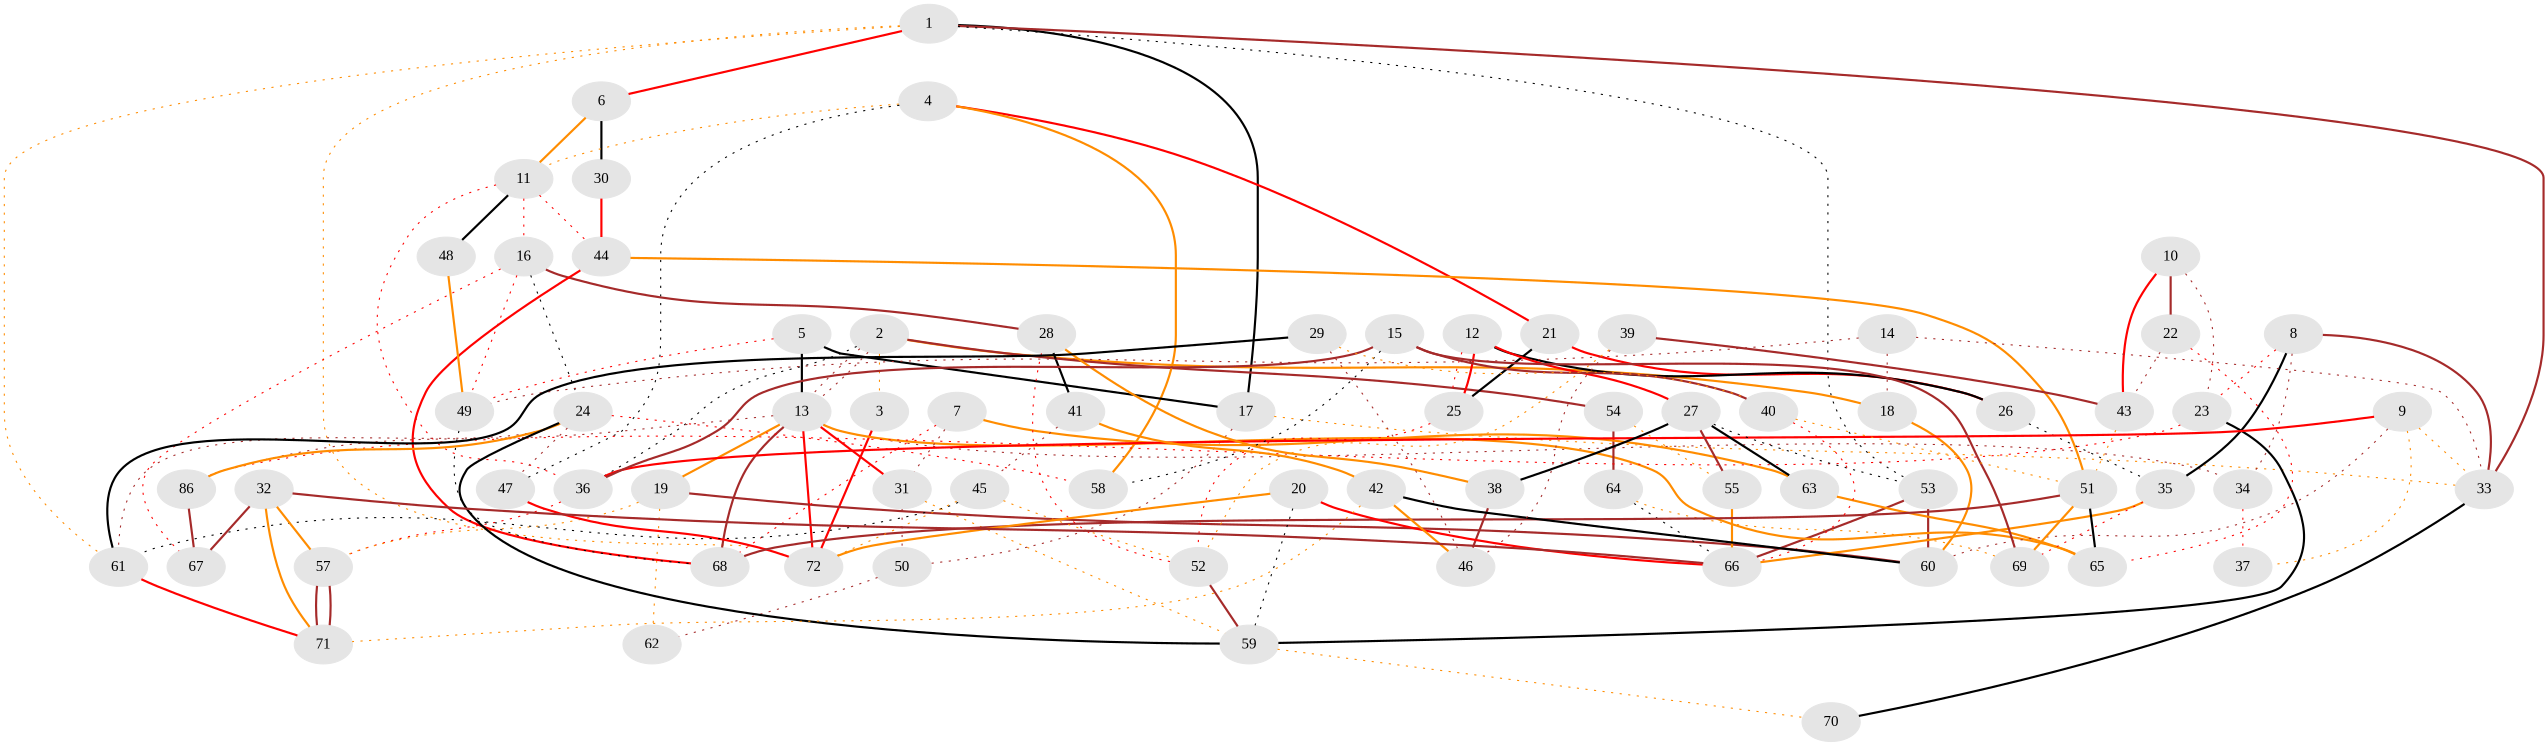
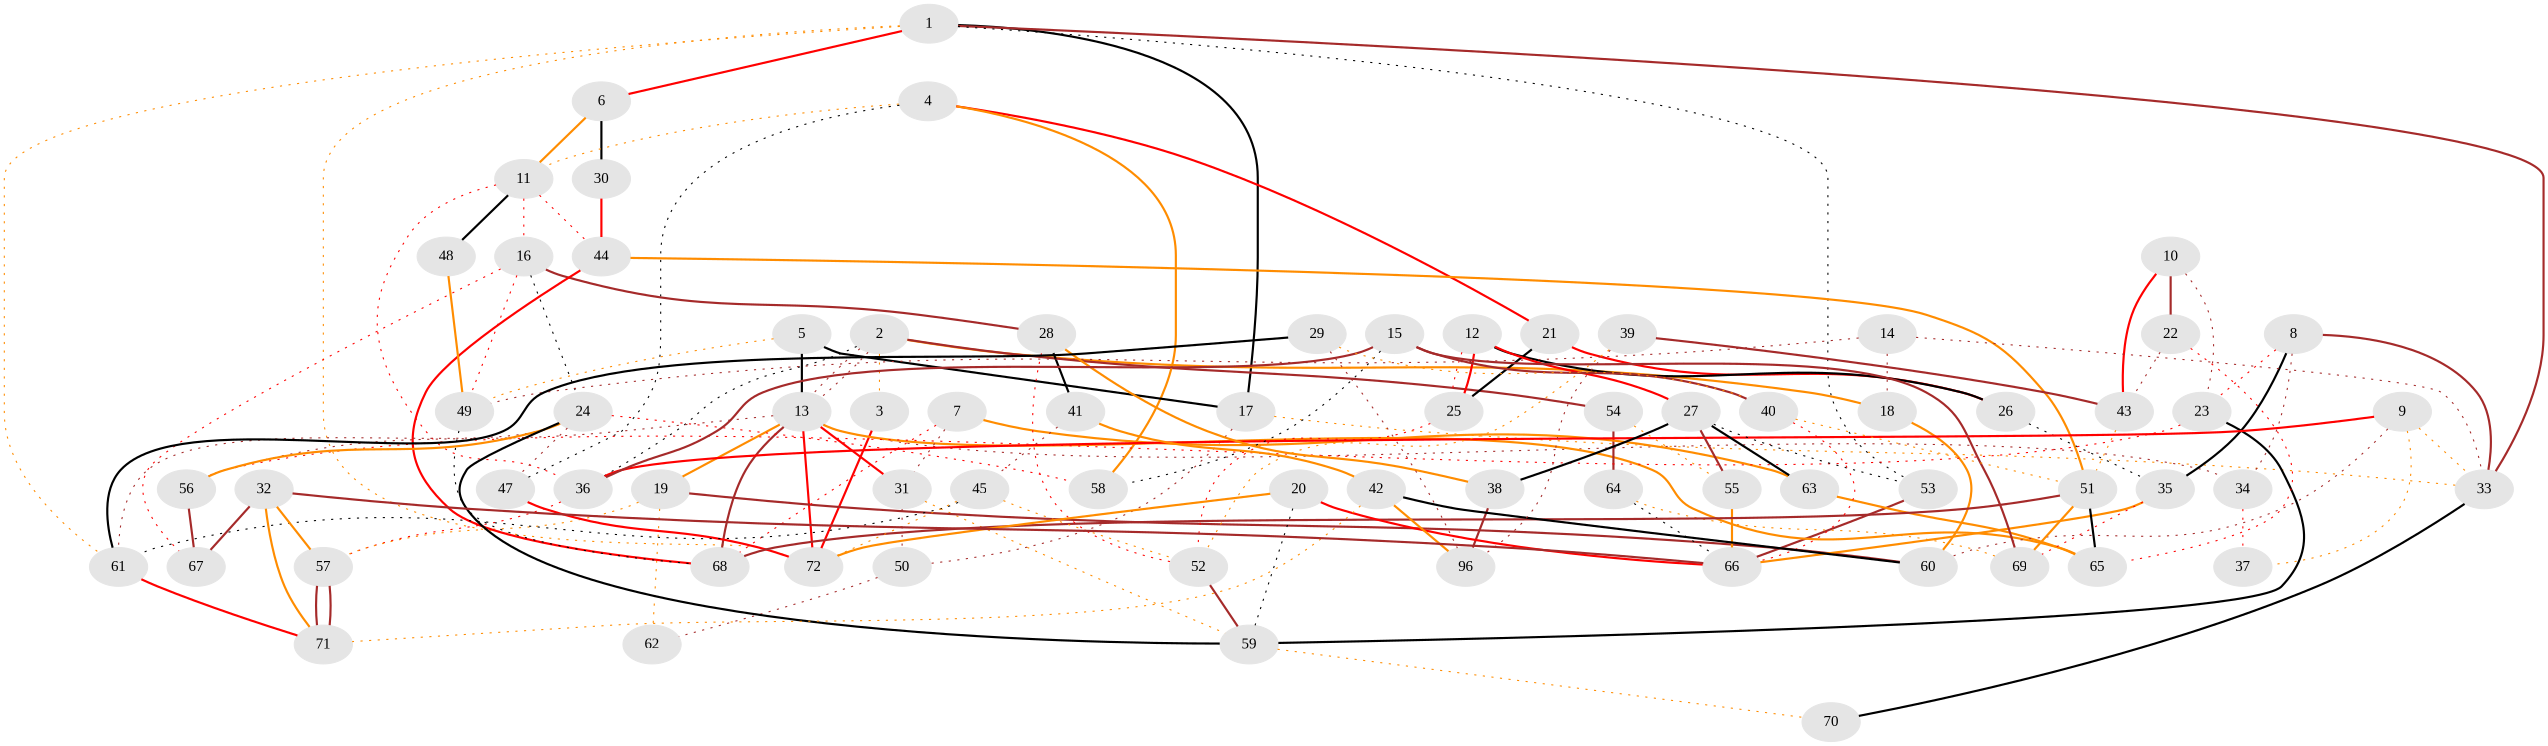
(629, 363) -> (629, 363)
(186, 489) -> (186, 489)
(1928, 526) -> none
(1466, 567) -> (1466, 567)
